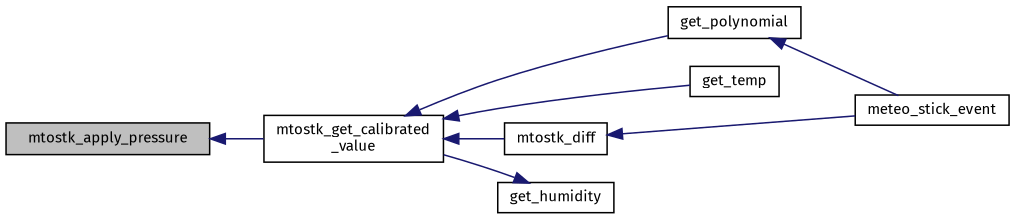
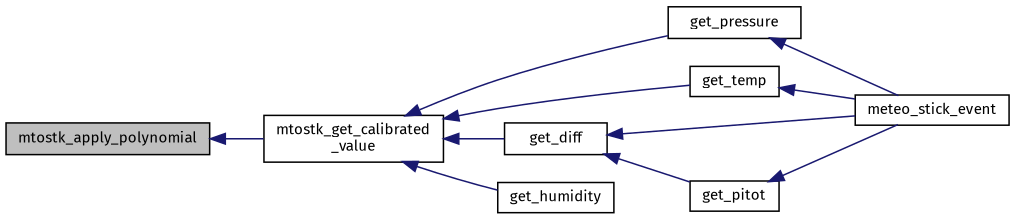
(735, 23) -> (735, 23)
none -> (825, 95)
(108, 139) -> (108, 139)
(556, 139) -> (556, 139)
(479, 166) -> (457, 179)
none -> (735, 196)
